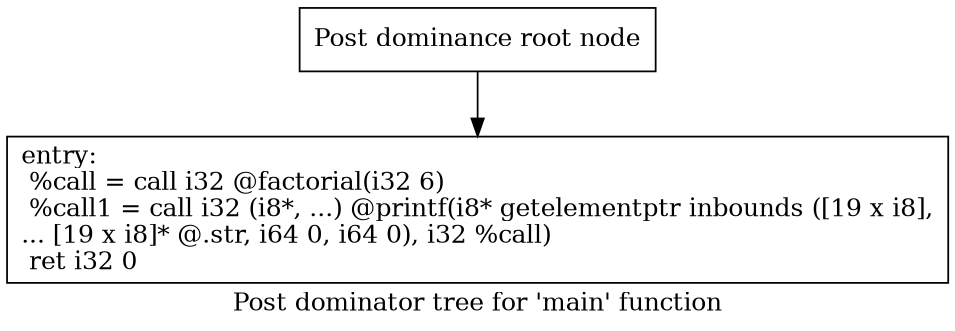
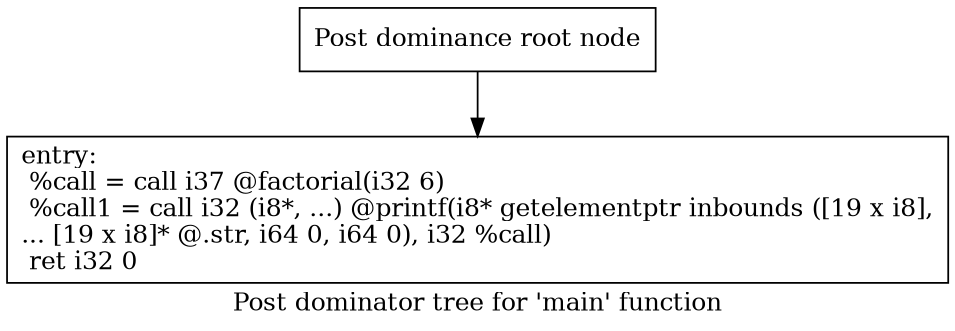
(234, 182) -> (234, 182)
